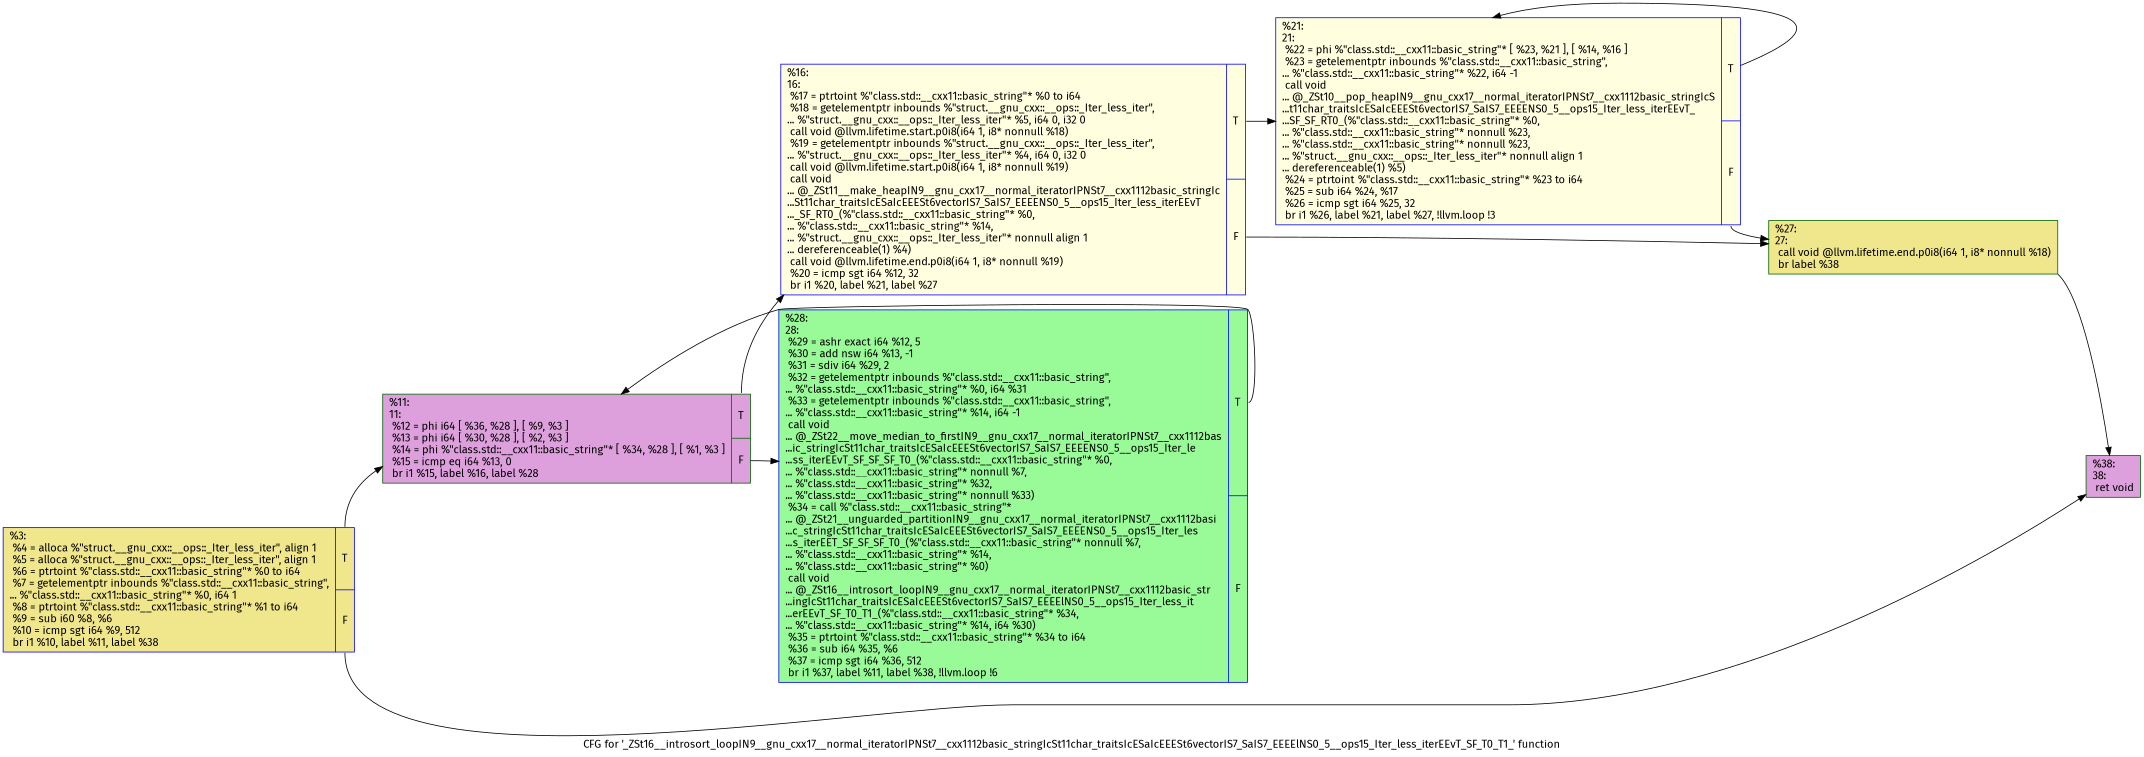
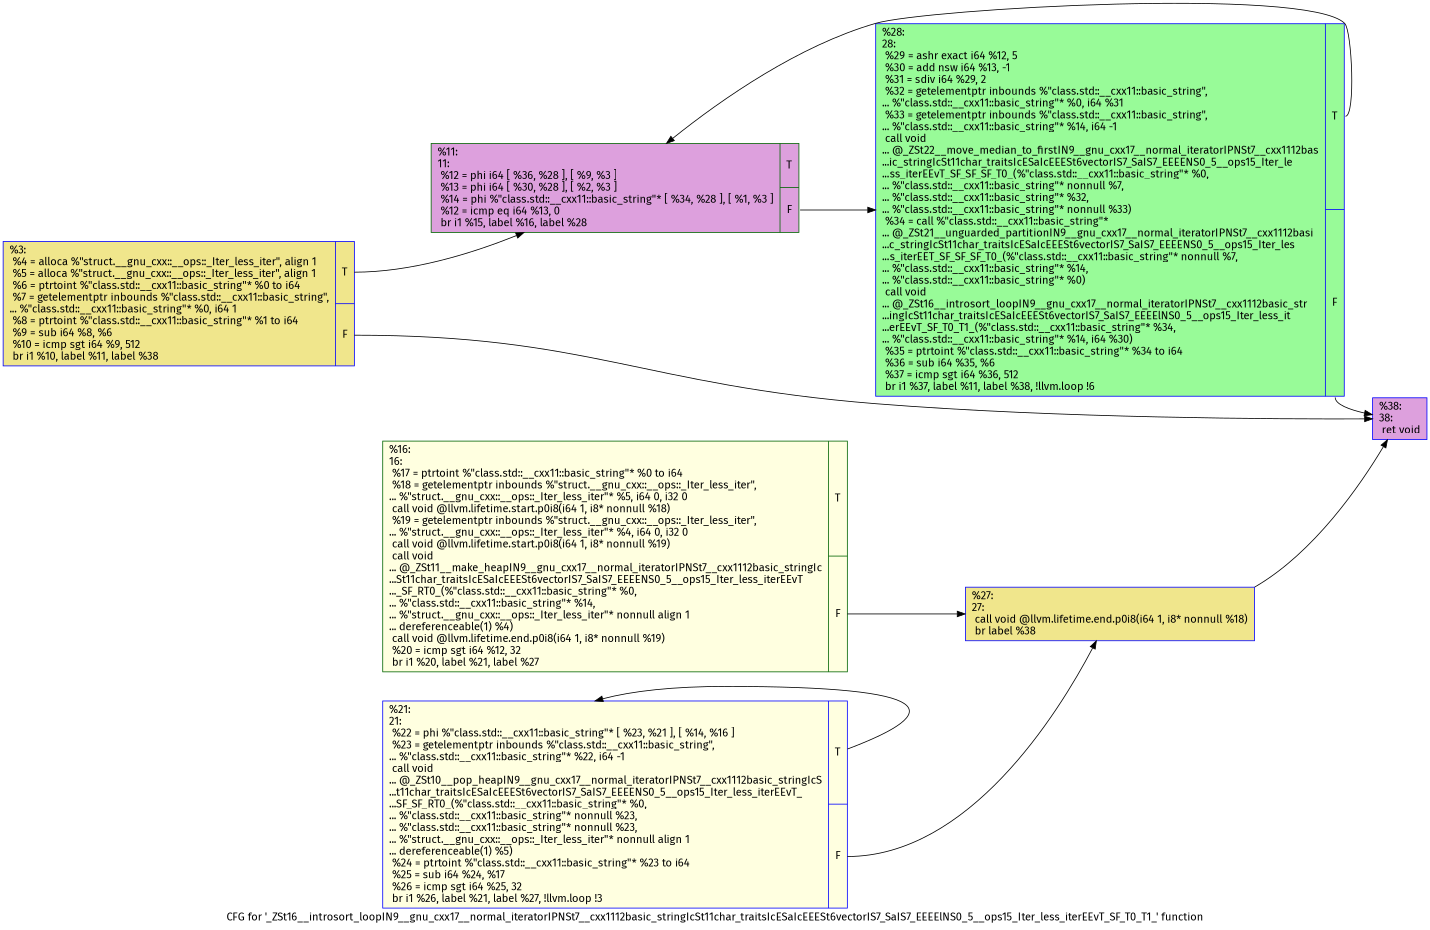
(1257, 121) -> none
(1013, 180) -> (615, 556)
(1913, 247) -> (1110, 614)
(751, 344) -> none
none -> (1348, 408)
(450, 462) -> (499, 211)
(2113, 476) -> (1400, 419)
(61, 619) -> (61, 333)
